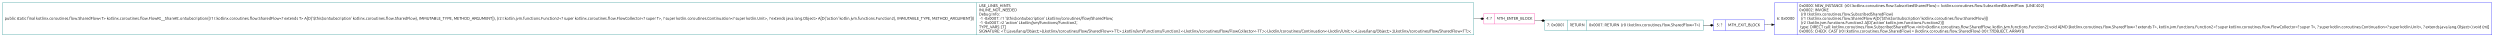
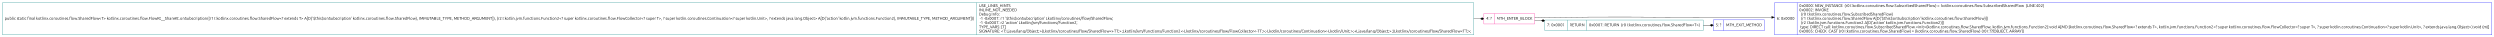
(1744, 25) -> (1744, 25)
(1768, 25) -> (1653, 17)
